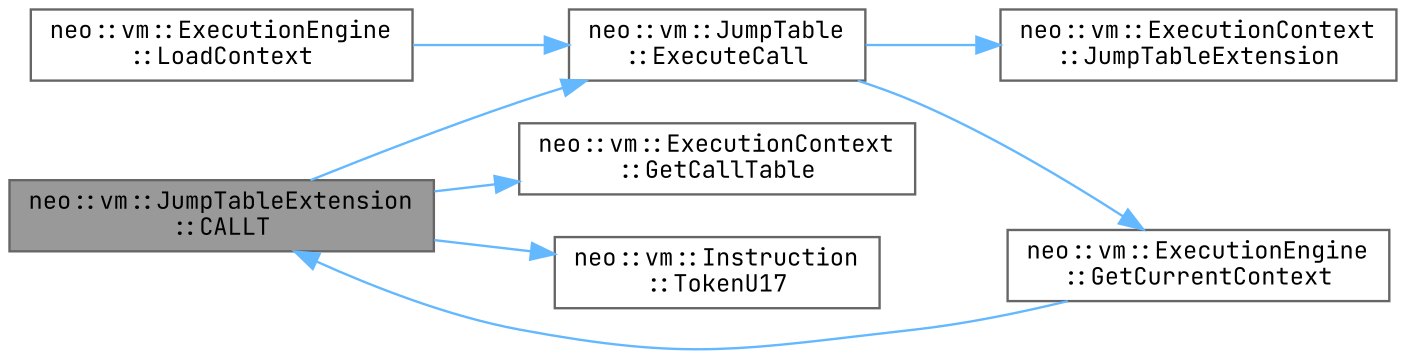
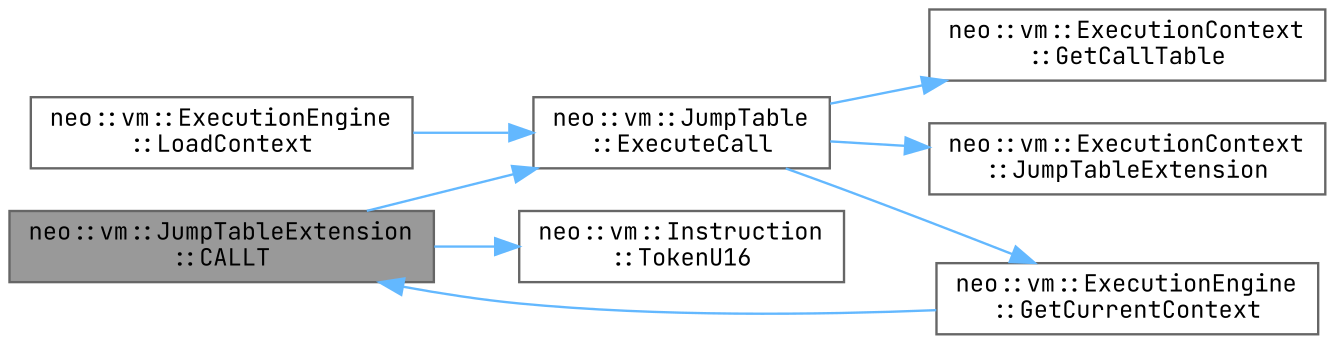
(465, 188) -> (876, 95)
(717, 273) -> (682, 247)
